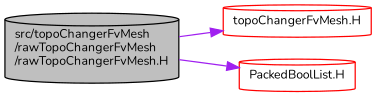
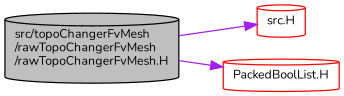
(297, 21) -> (281, 21)
